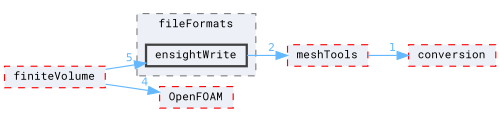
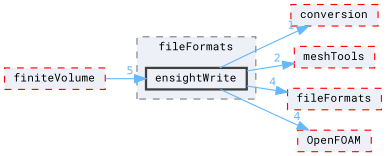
(383, 55) -> (263, 47)
(127, 87) -> (259, 108)
none -> (334, 99)
